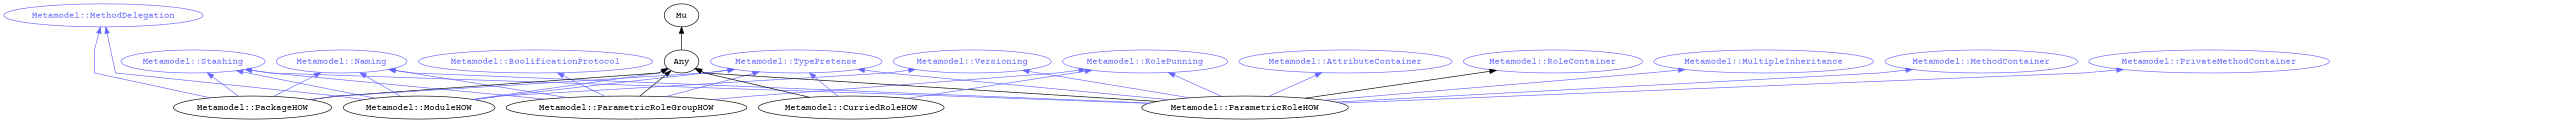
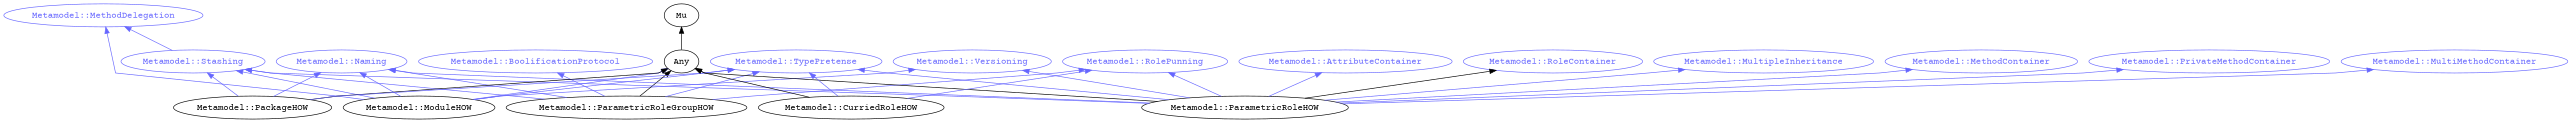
none -> (2455, 61)
(133, 81) -> (151, 40)
